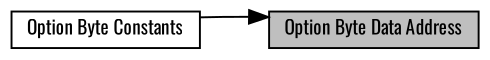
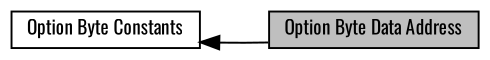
(224, 17) -> (244, 43)
